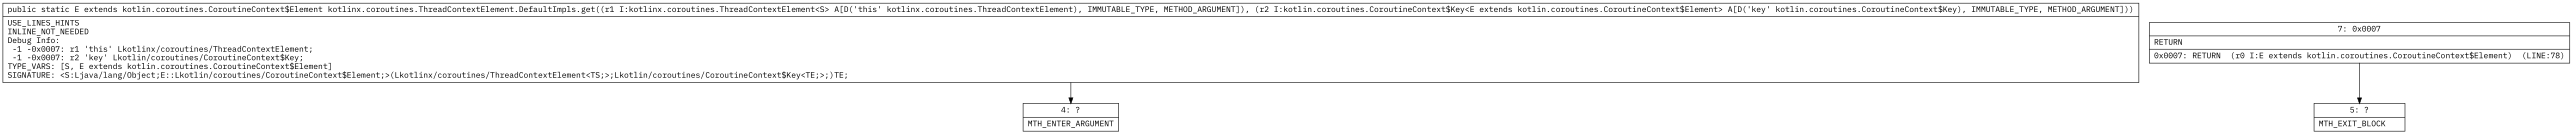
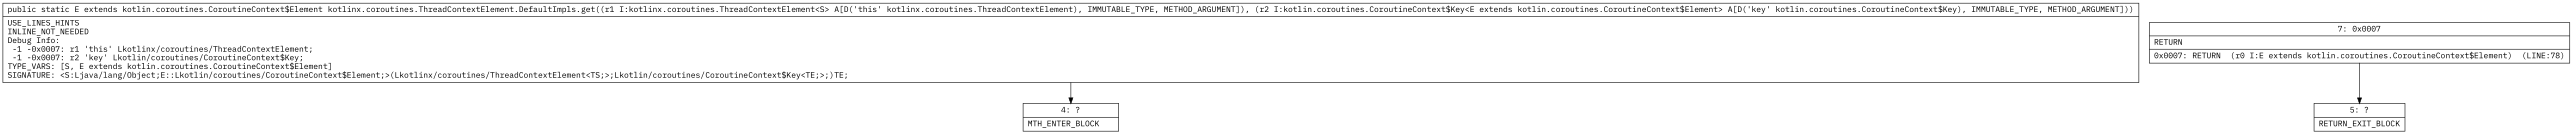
(1071, 124) -> (1064, 124)
(2352, 124) -> (2360, 124)
